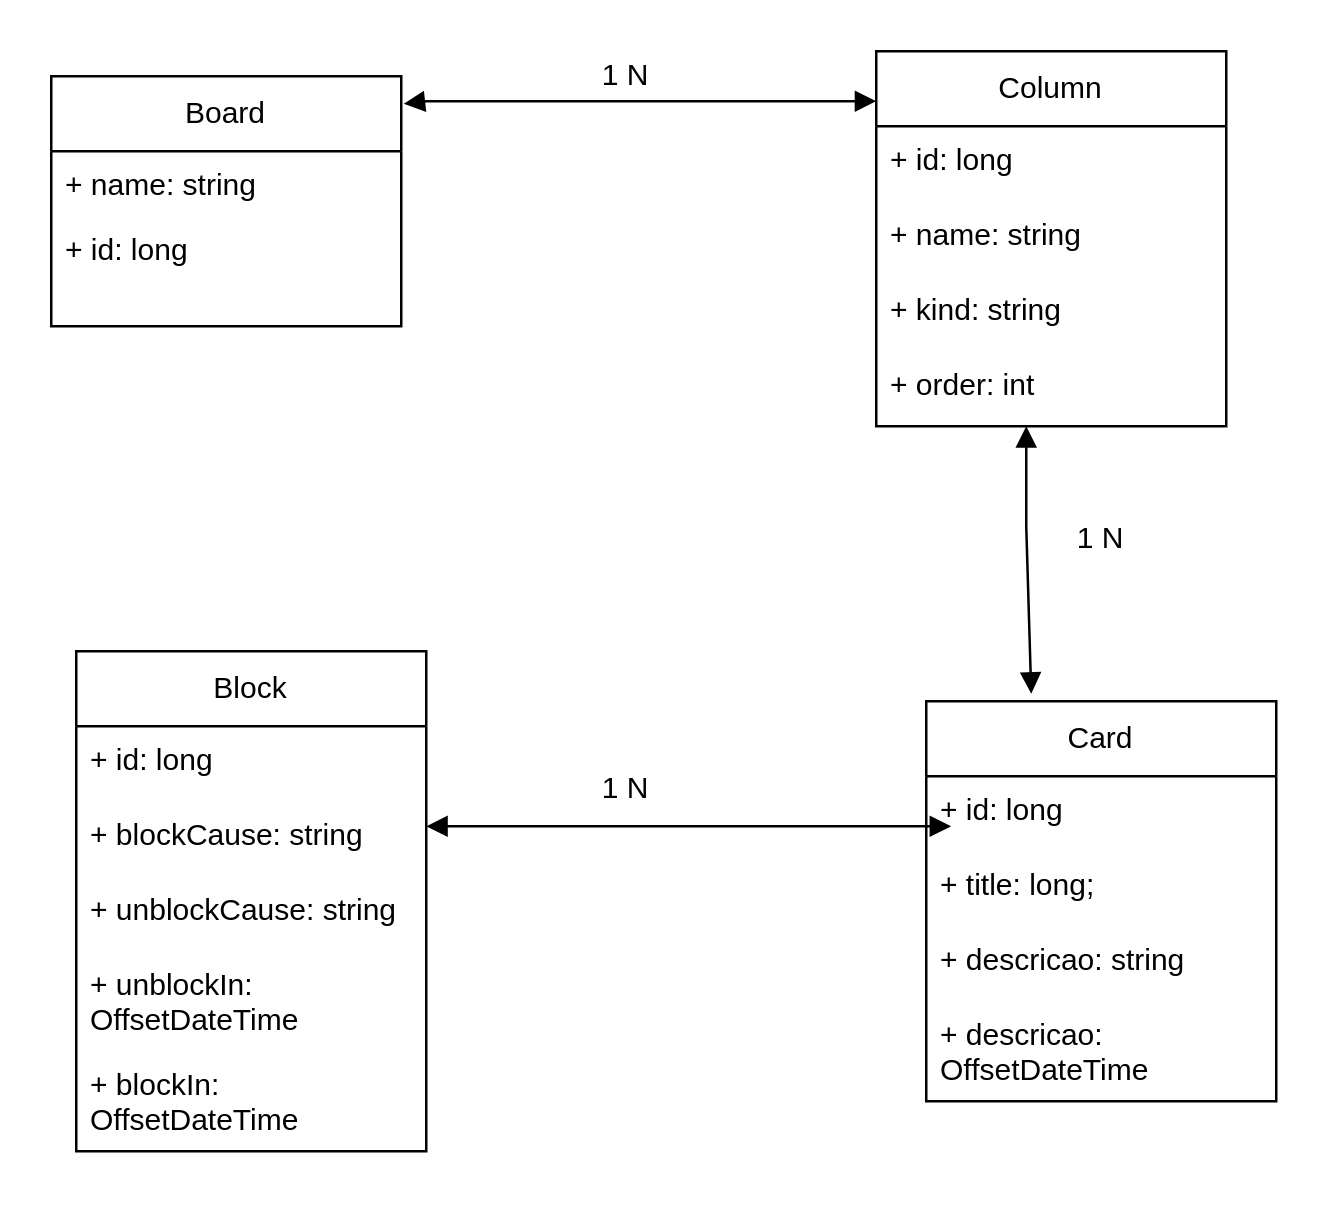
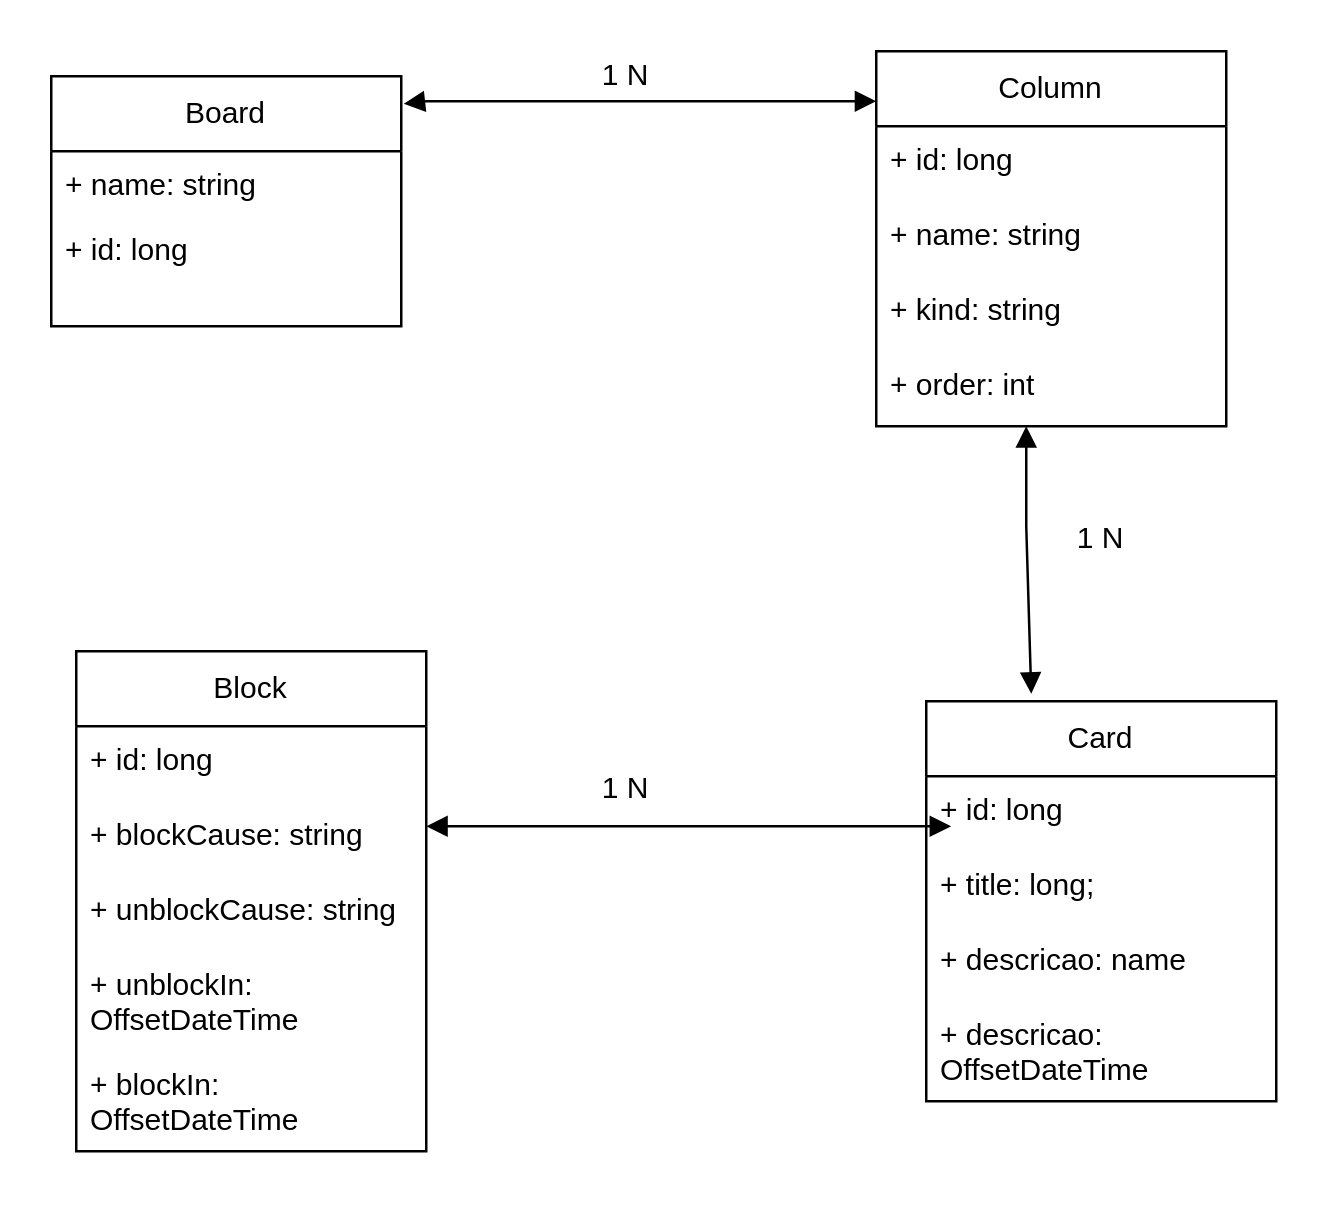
(1081, 962) -> (1068, 962)
